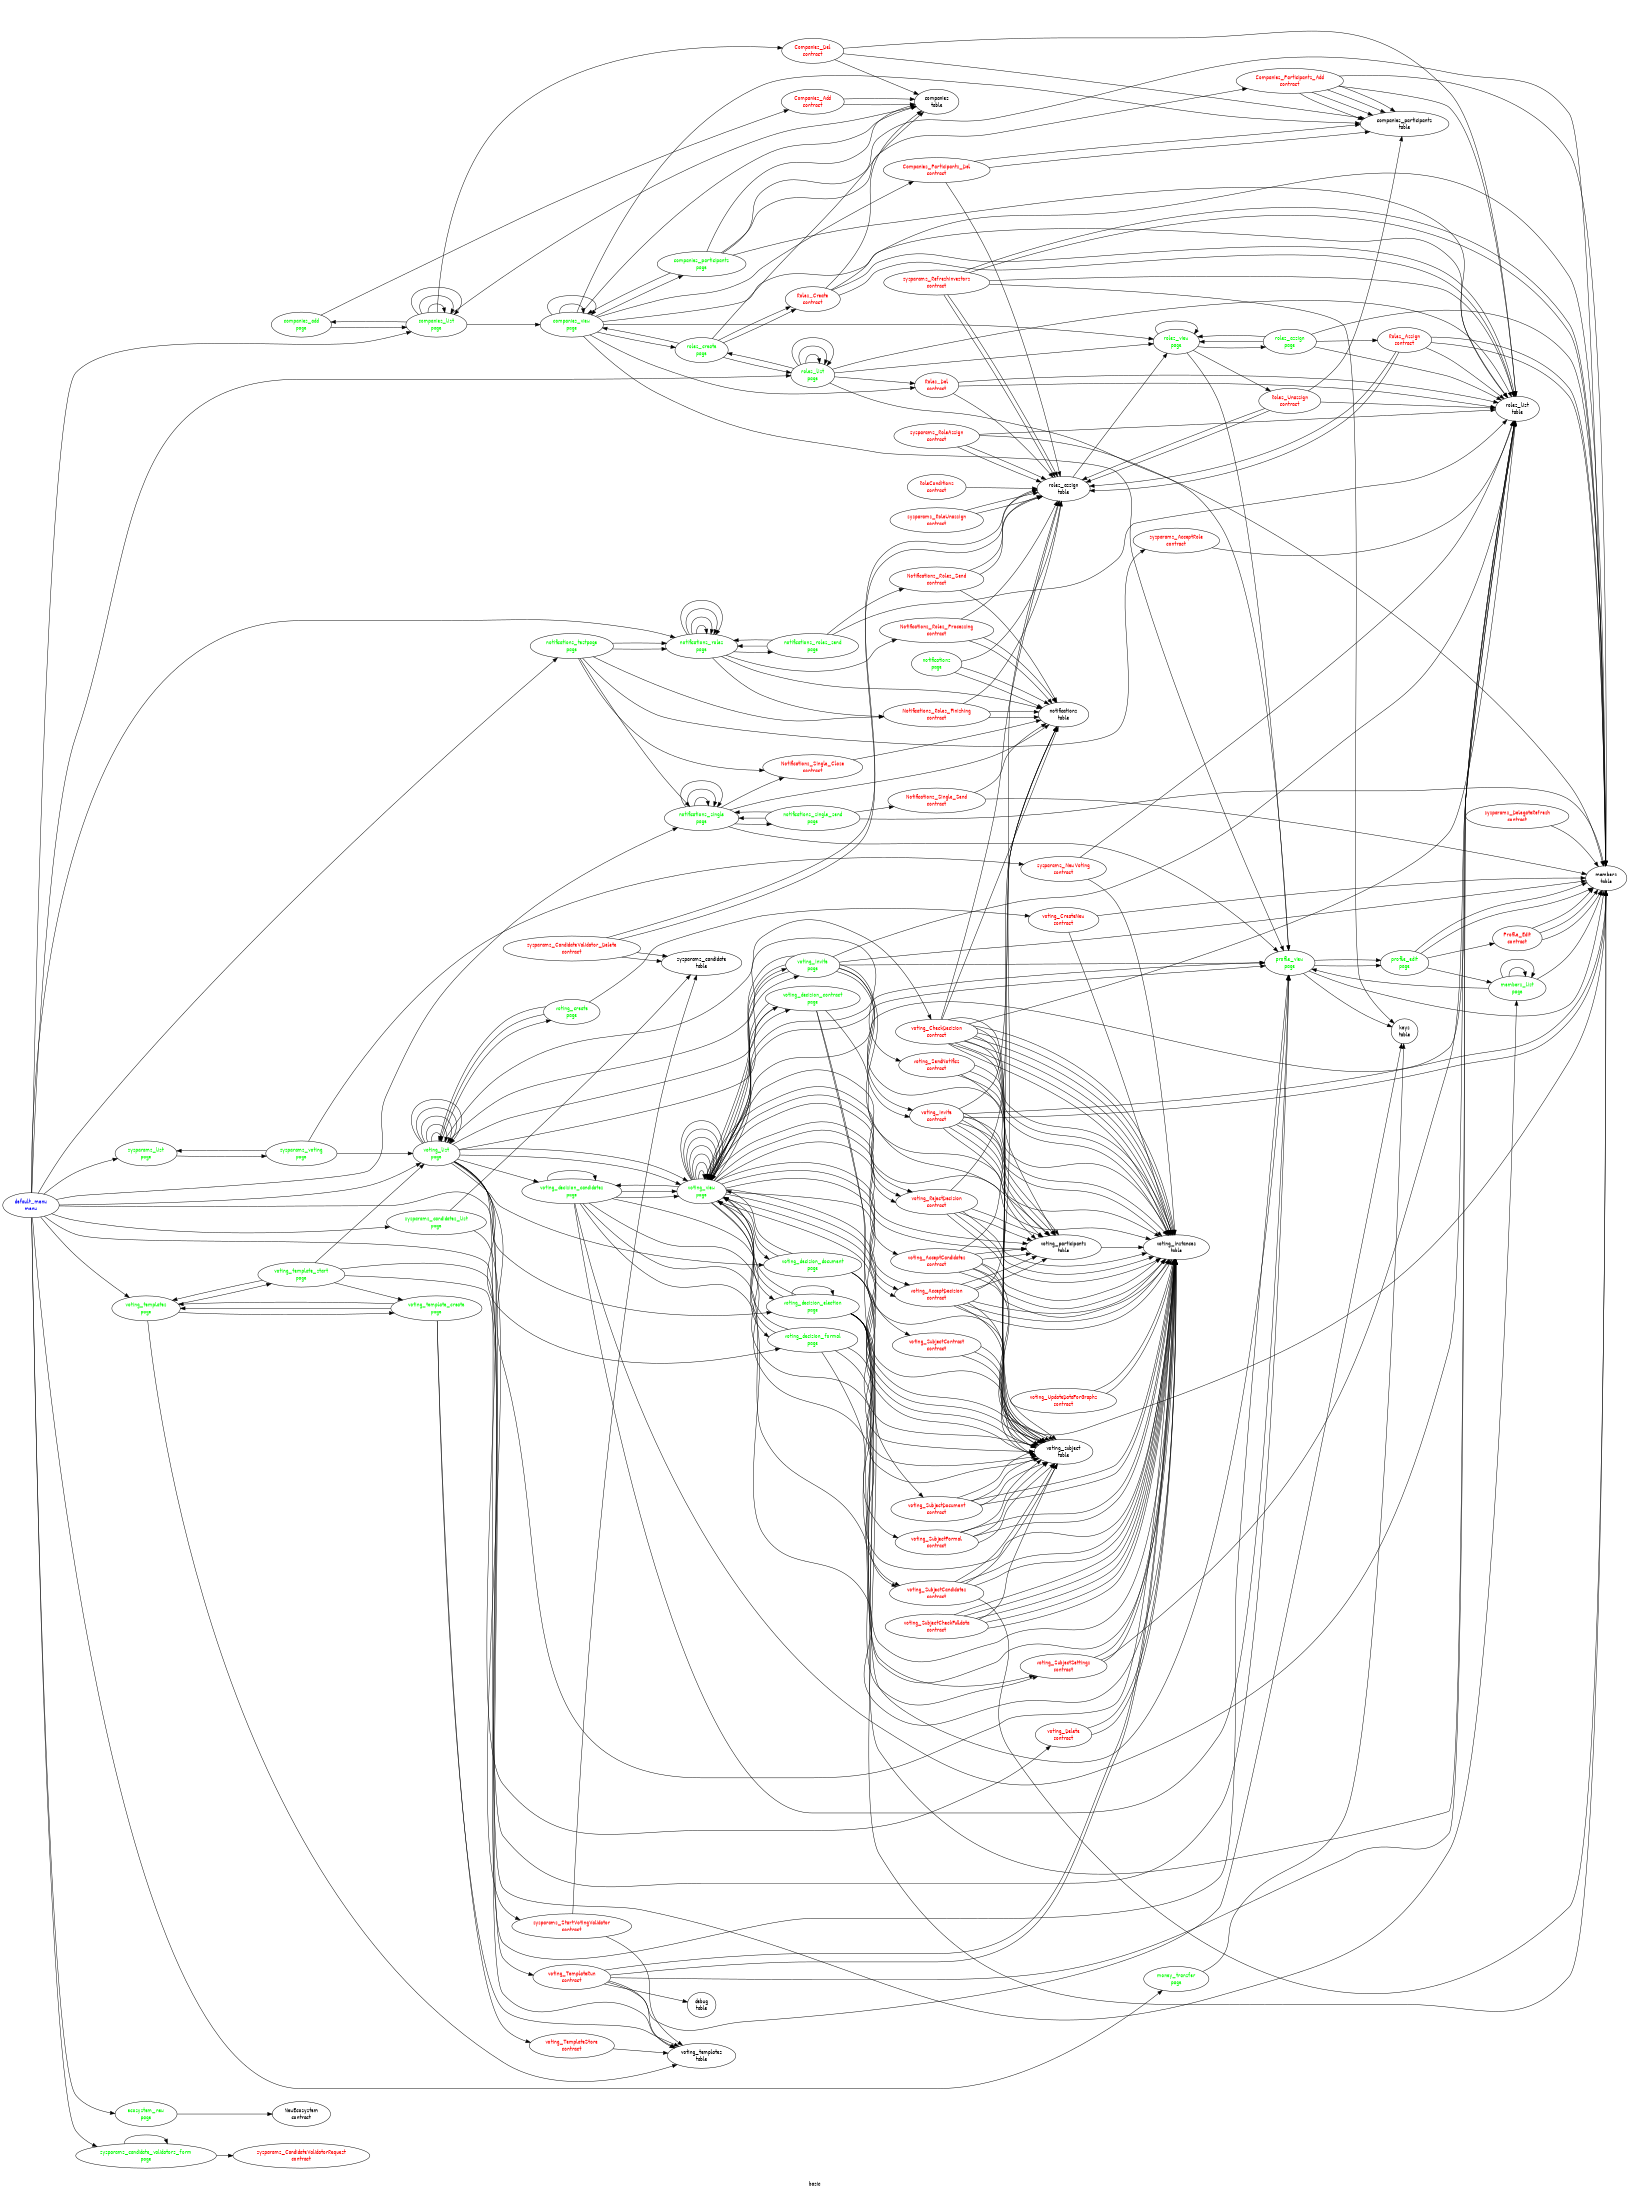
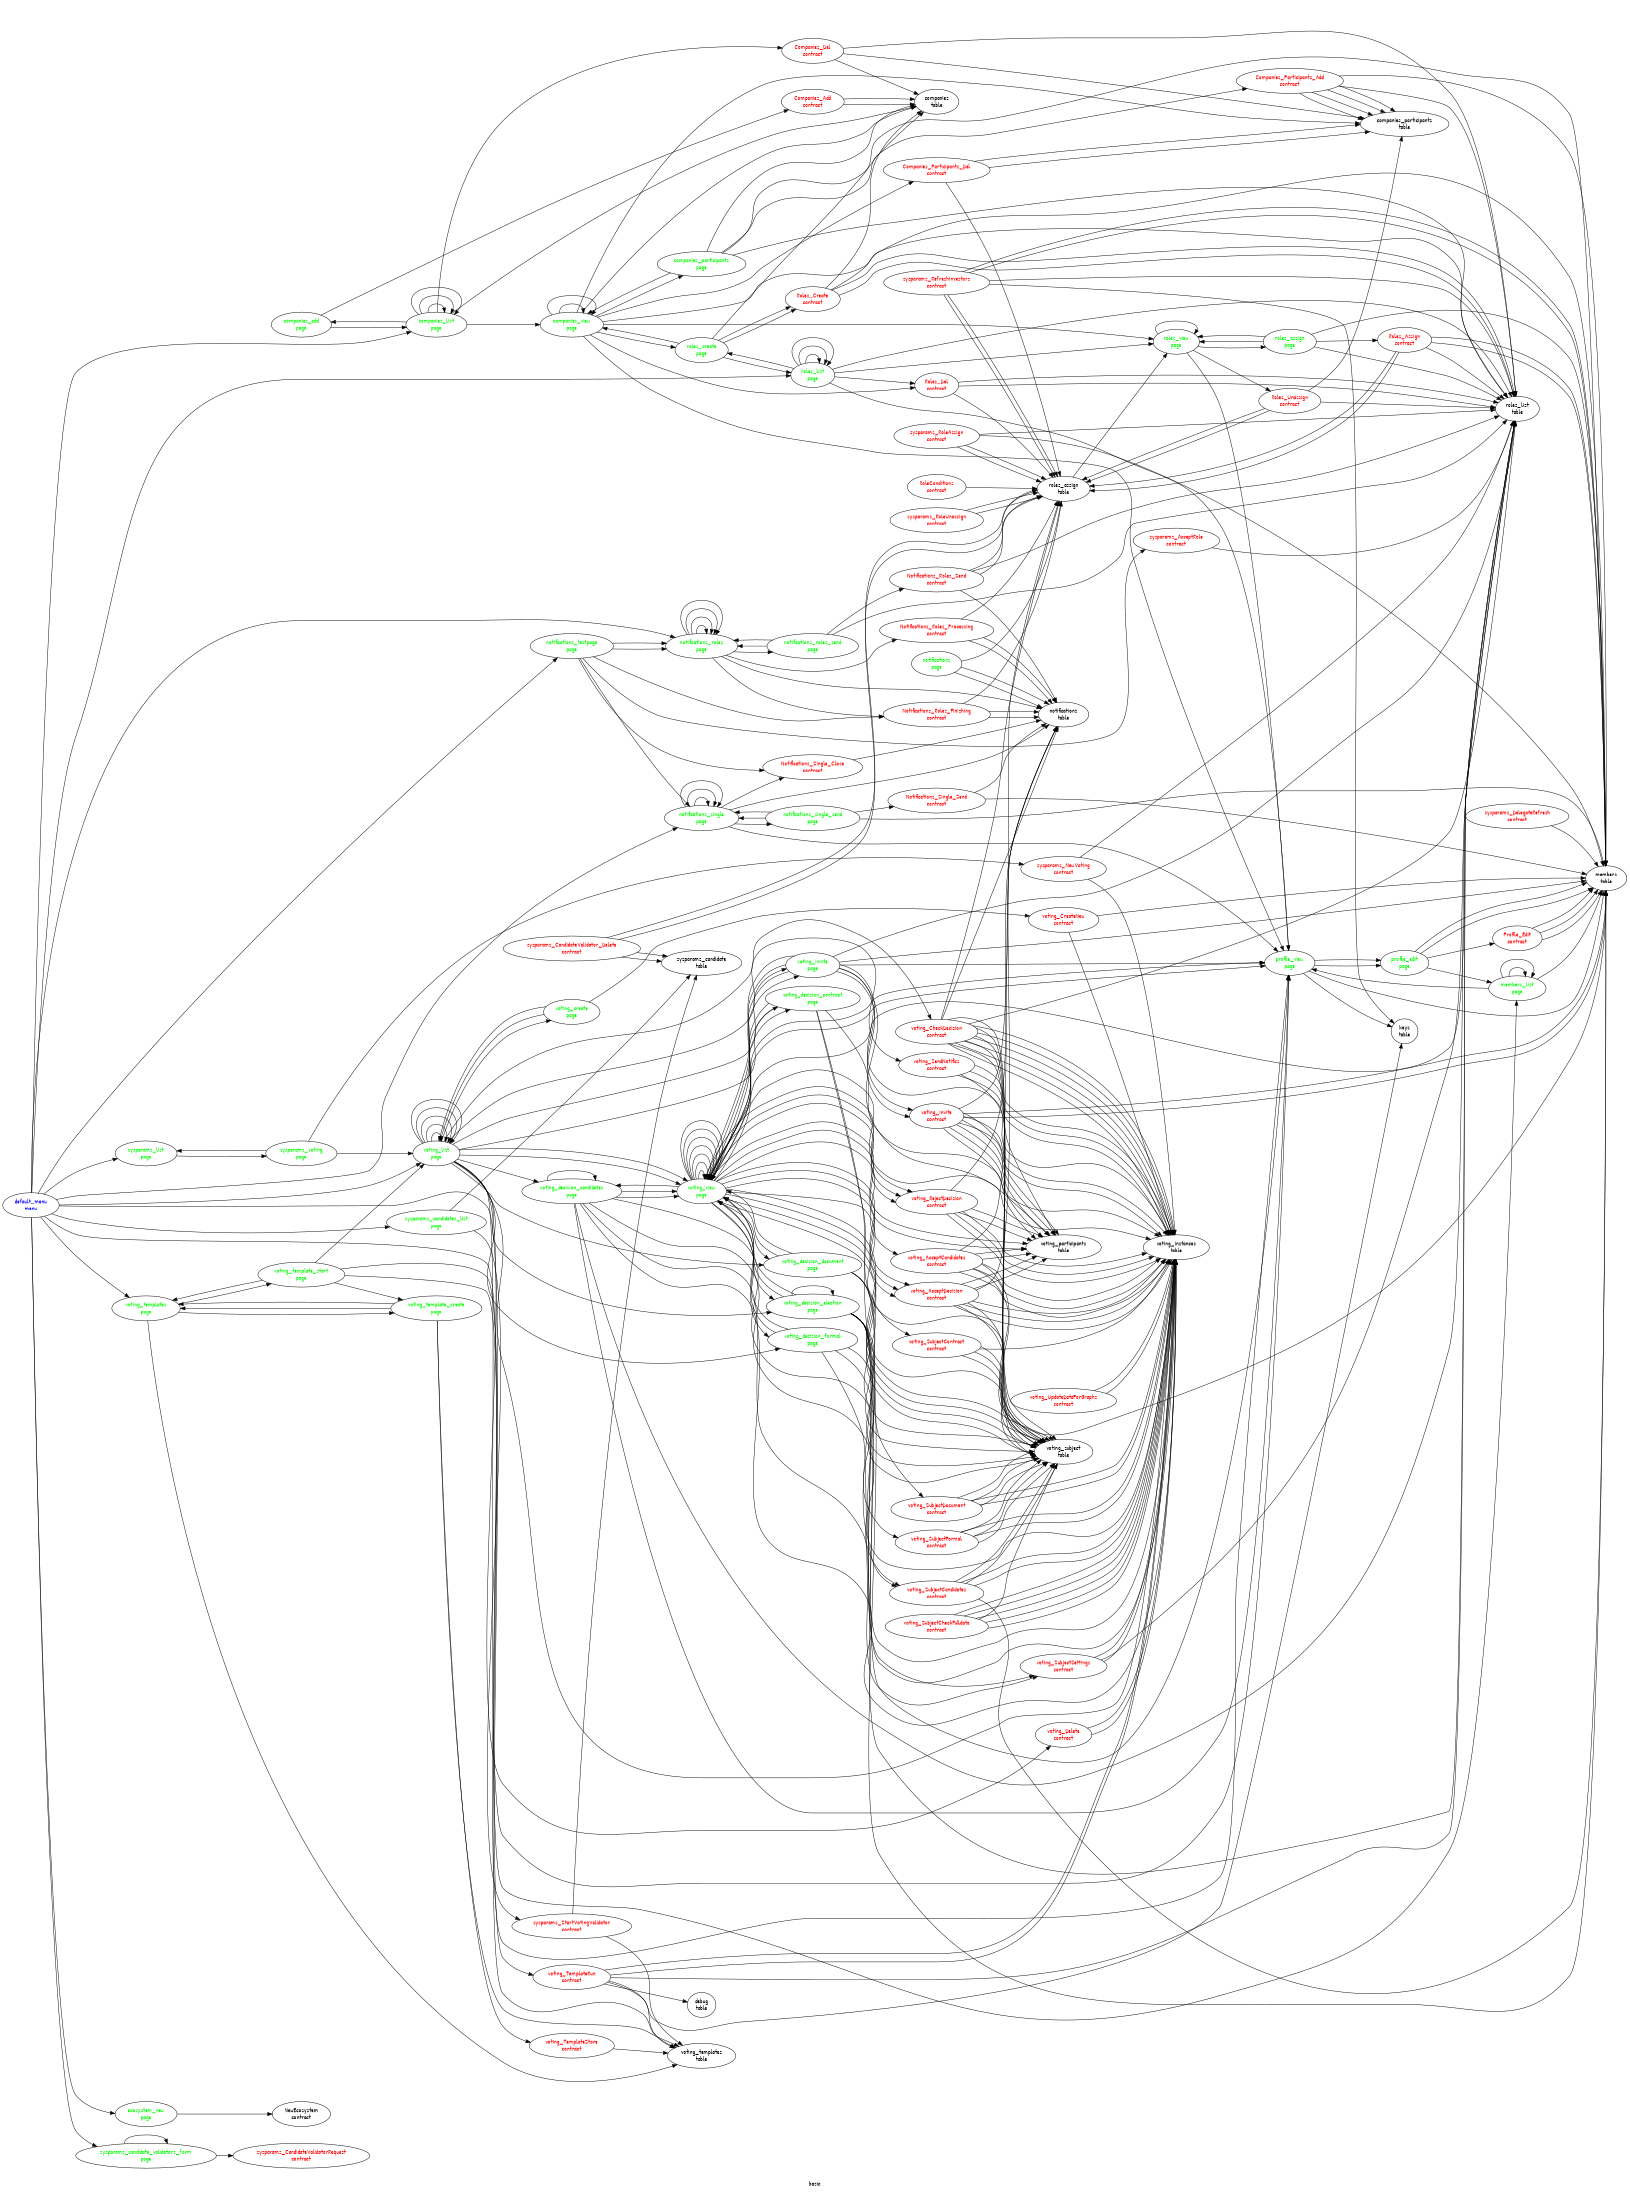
none -> (1231, 489)
(1120, 1247) -> (1088, 1335)
(1176, 1979) -> none
